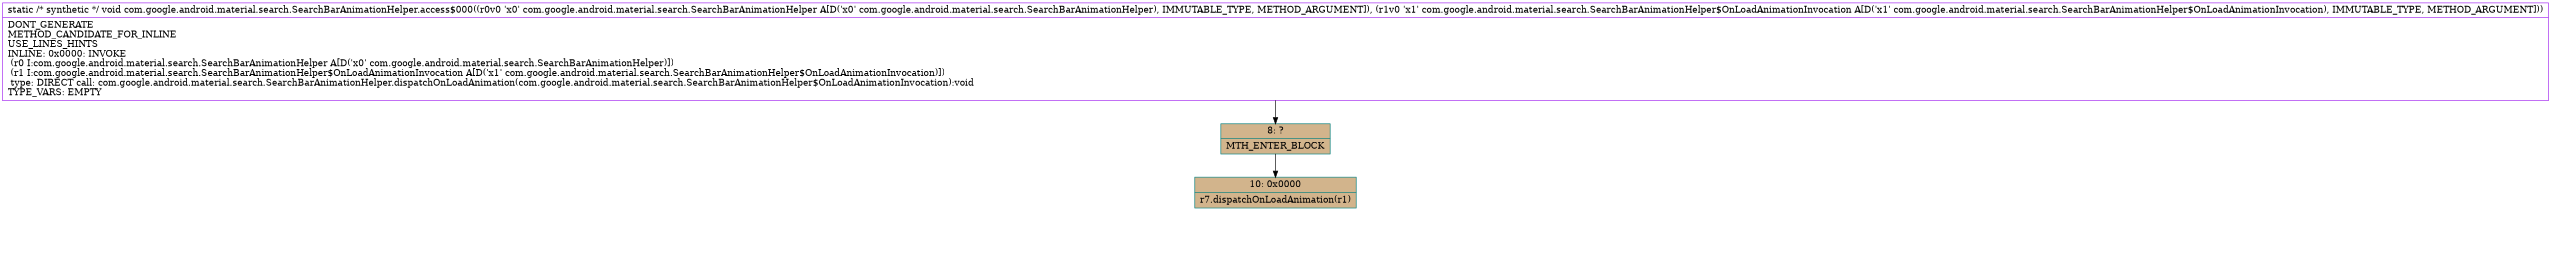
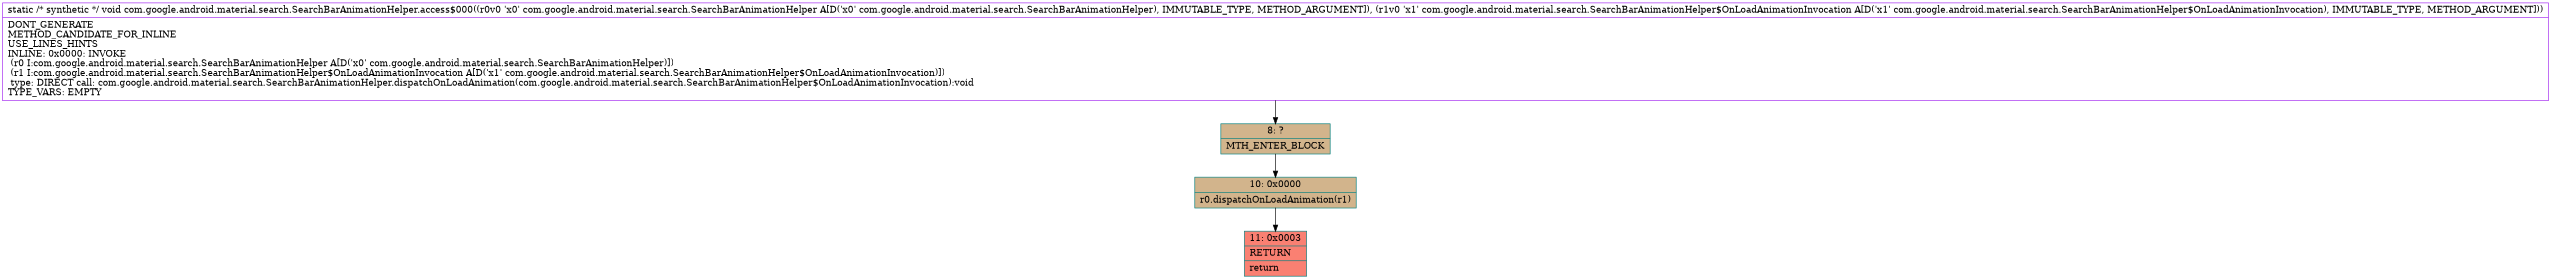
(1276, 200) -> (1276, 200)
none -> (1276, 254)
